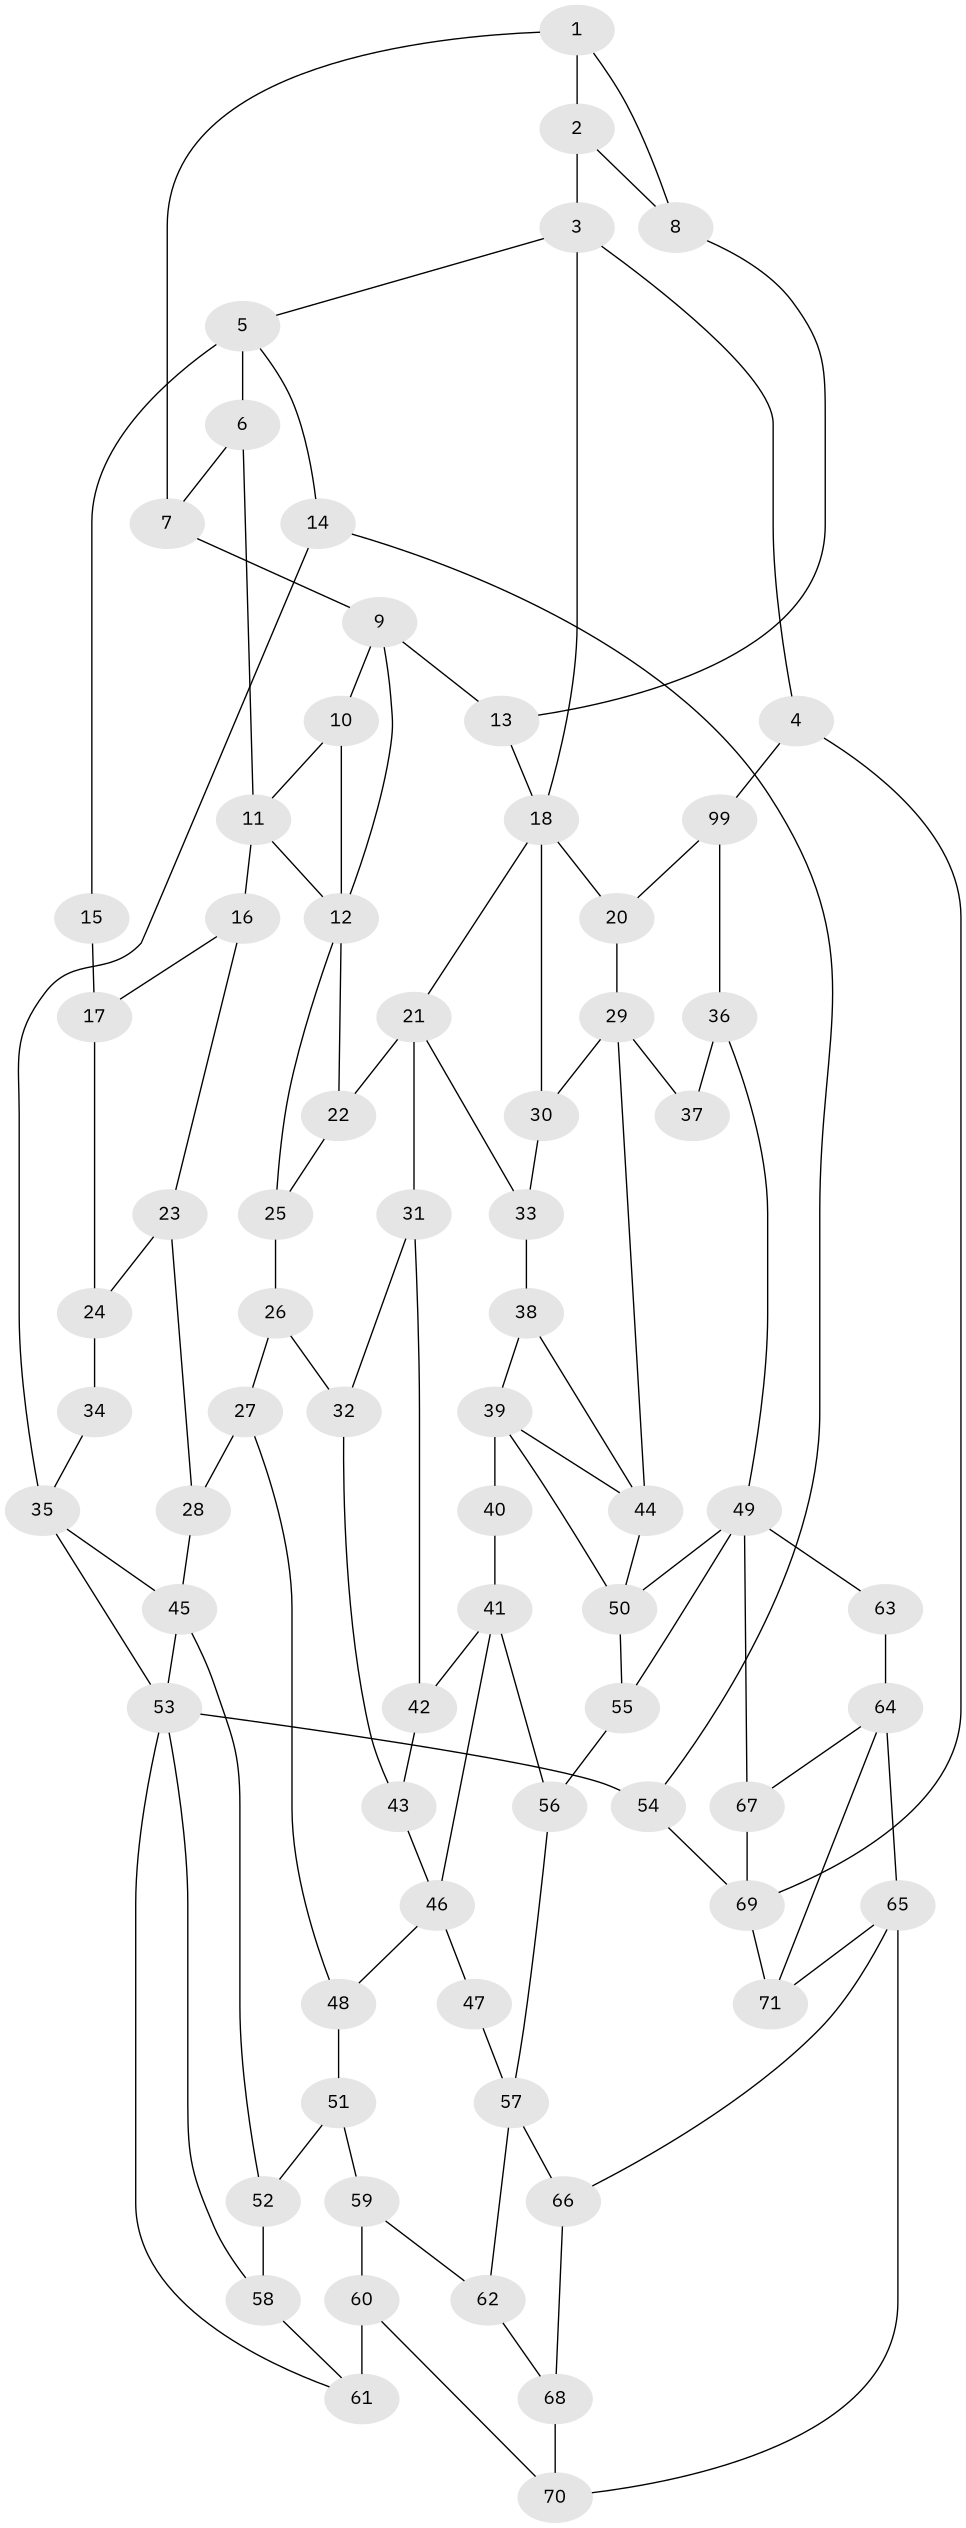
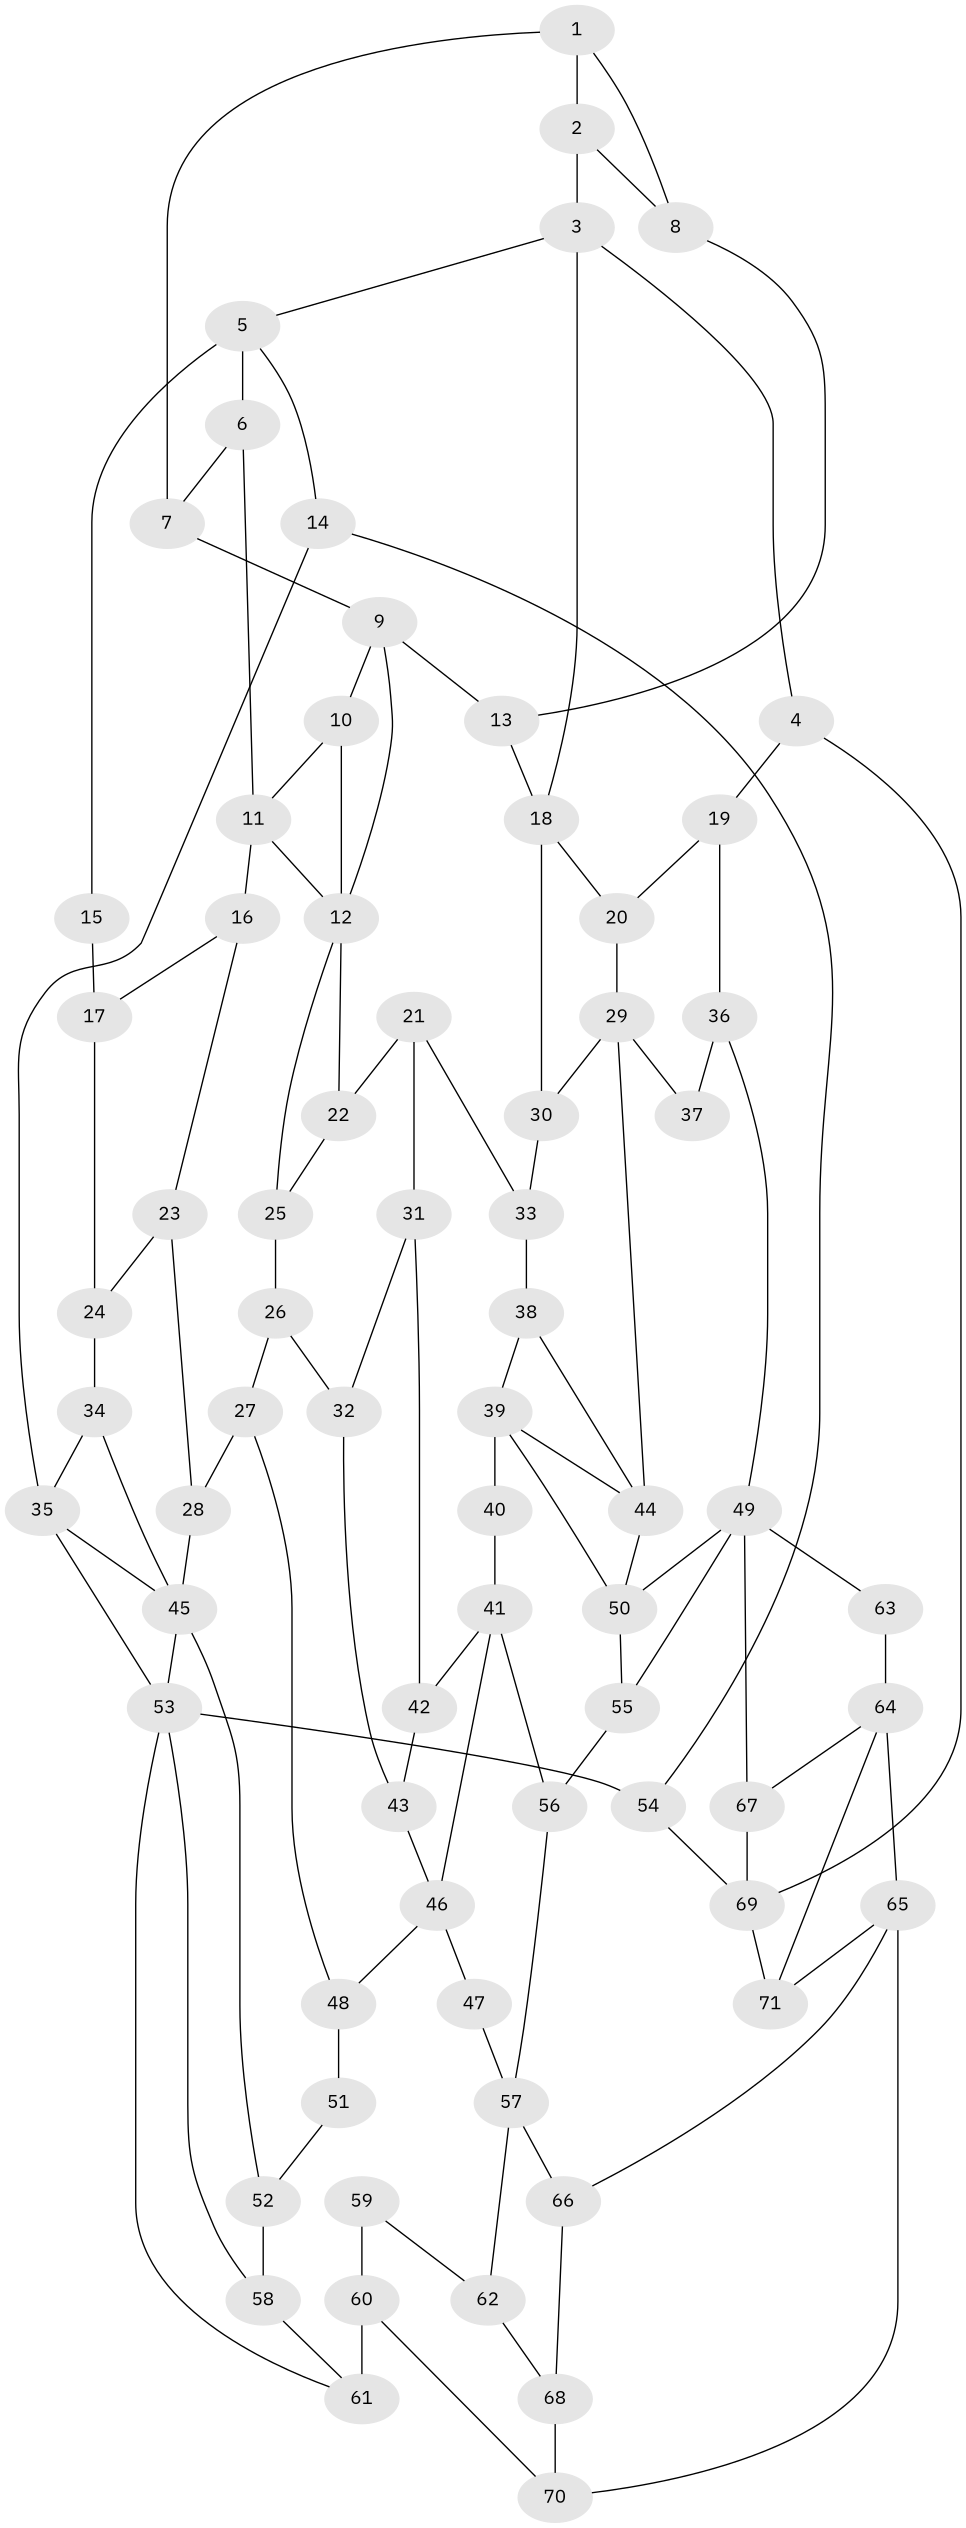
(720, 820) -> (720, 820)
(478, 918) -> none
none -> (134, 1512)
(350, 2152) -> none
